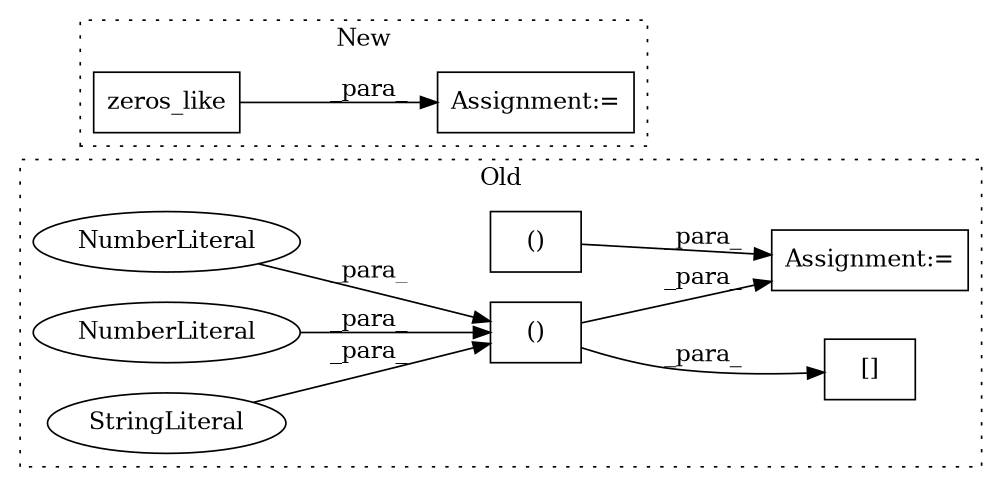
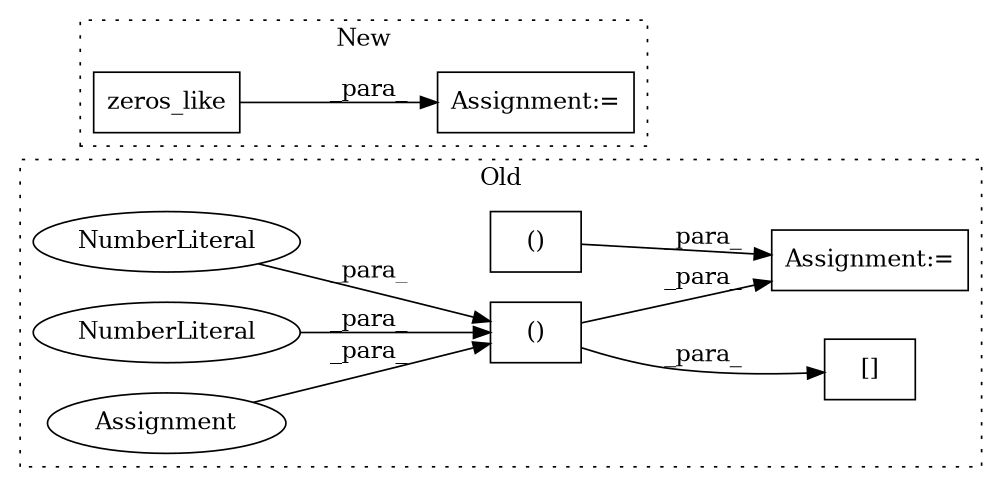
(167, 423) -> (167, 423)
